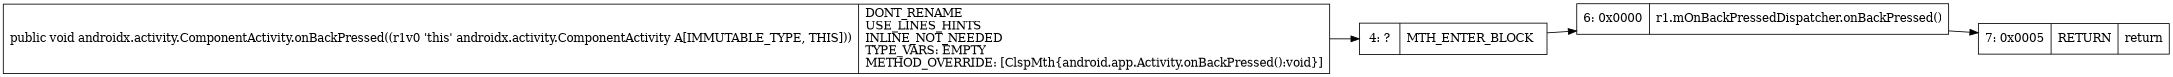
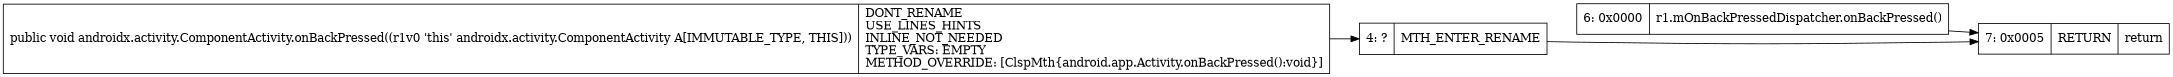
(1558, 32) -> (1759, 44)
(1470, 38) -> (1471, 38)
